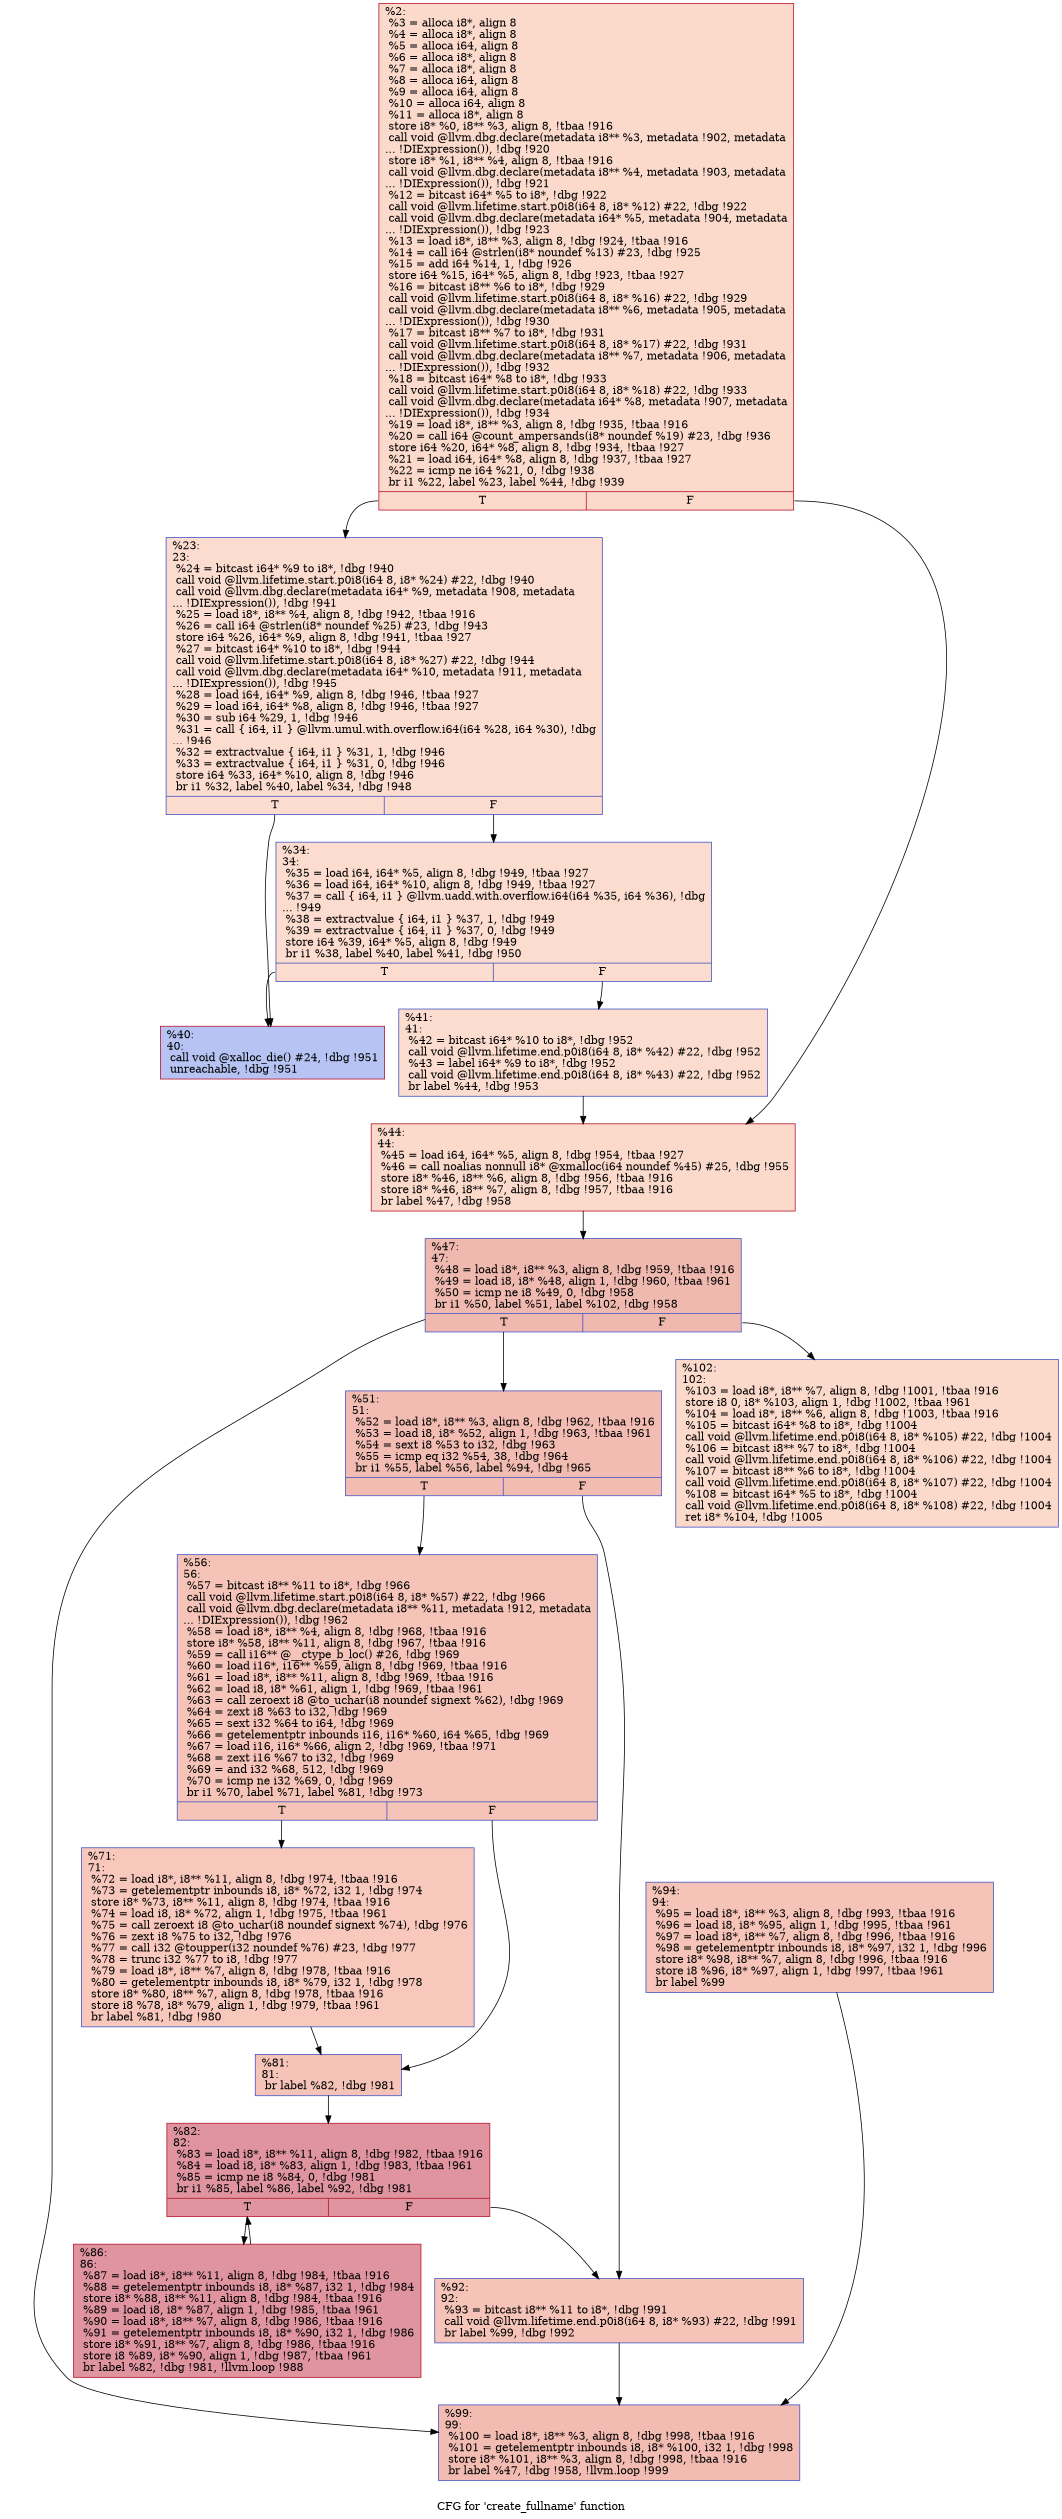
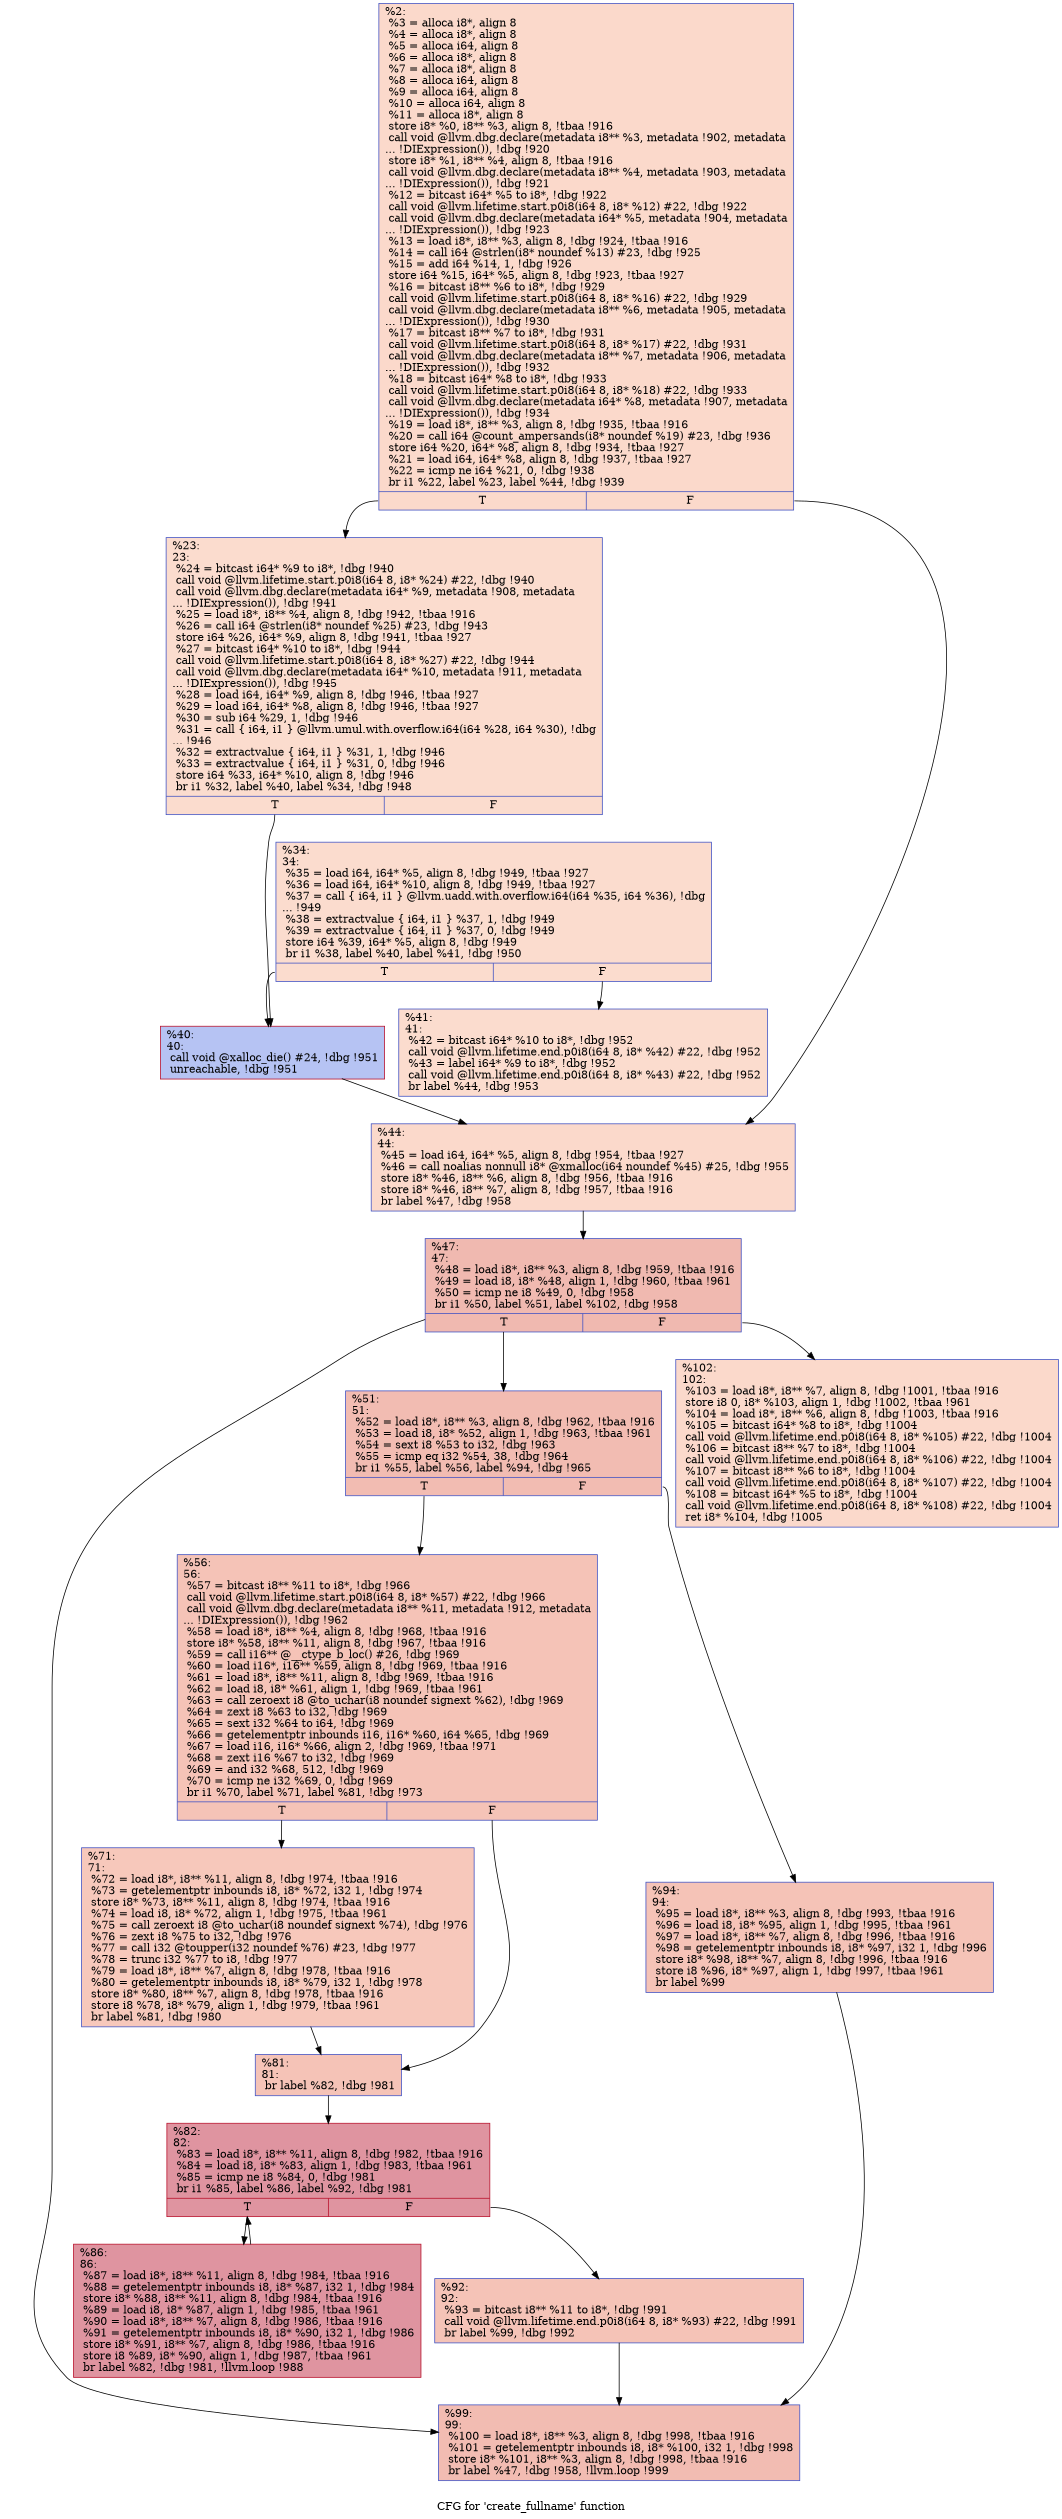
(586, 257) -> (586, 257)
(494, 825) -> none
(583, 1106) -> (400, 1100)
(583, 1167) -> (583, 1167)
(620, 1880) -> (718, 1683)
